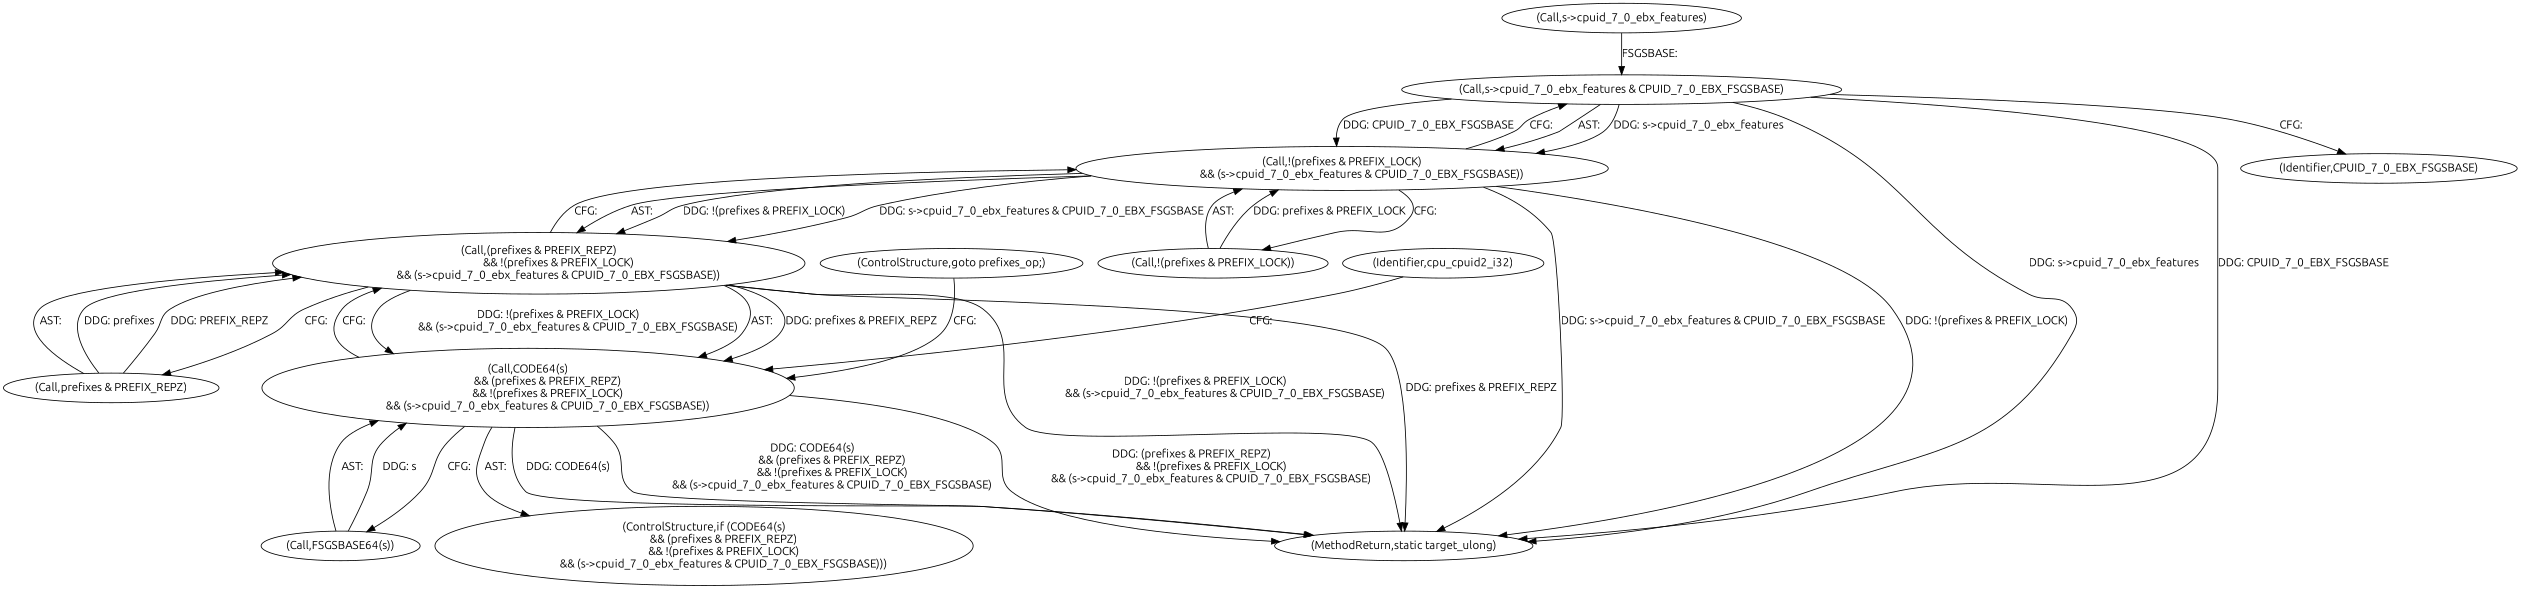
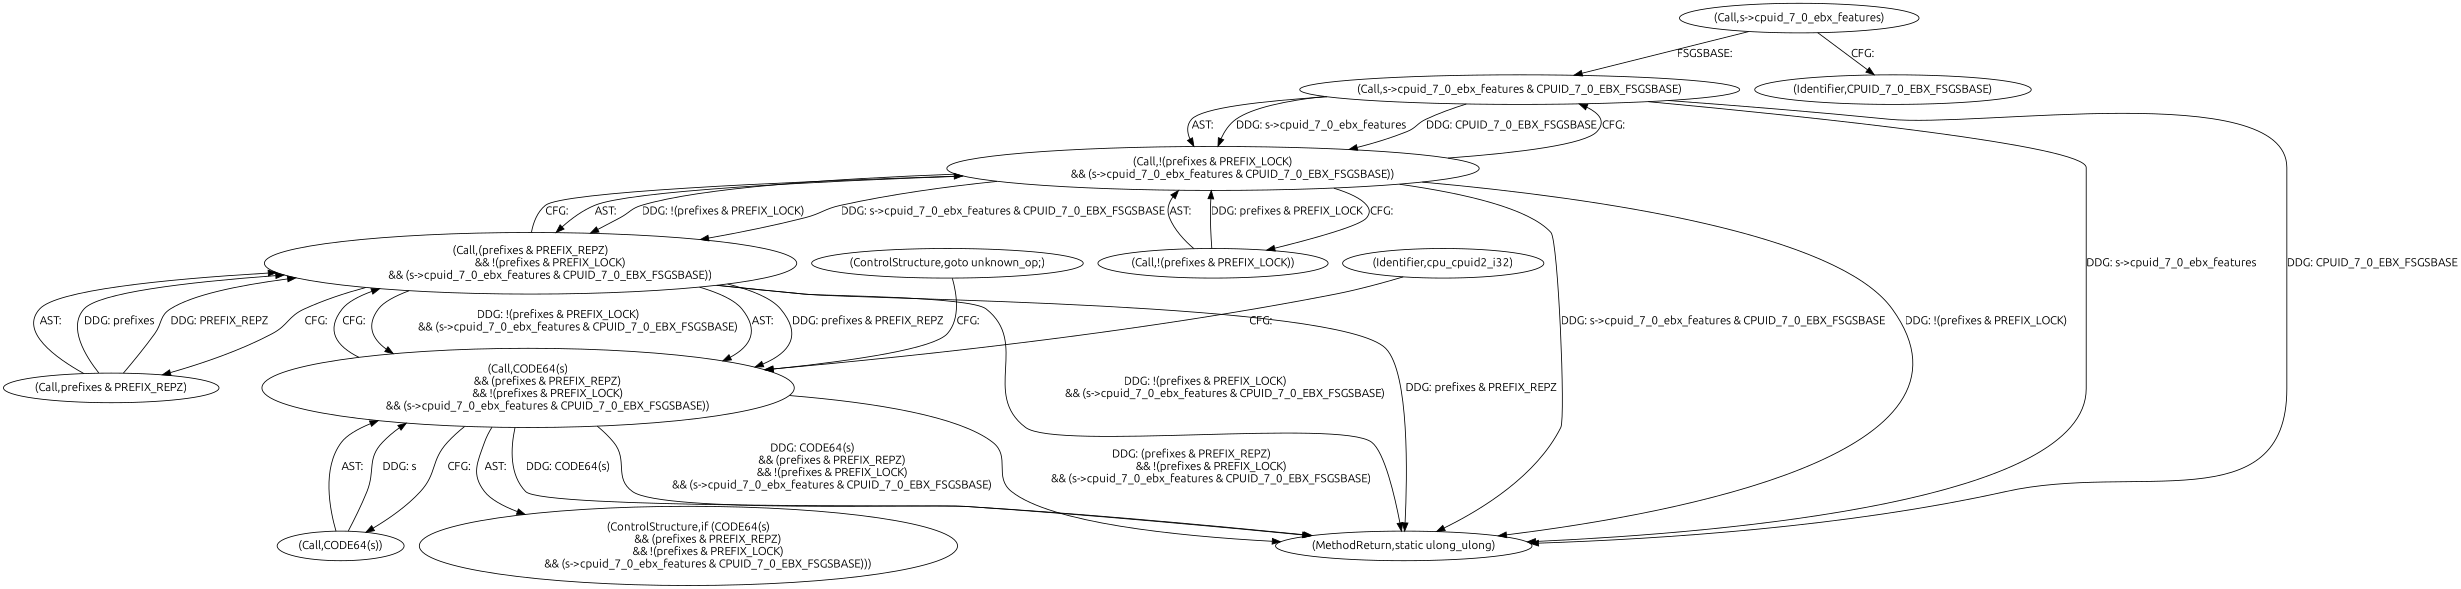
(2086, 105) -> (1843, 51)
(952, 263) -> (947, 263)
(341, 546) -> (341, 546)
(1404, 546) -> (1404, 546)
